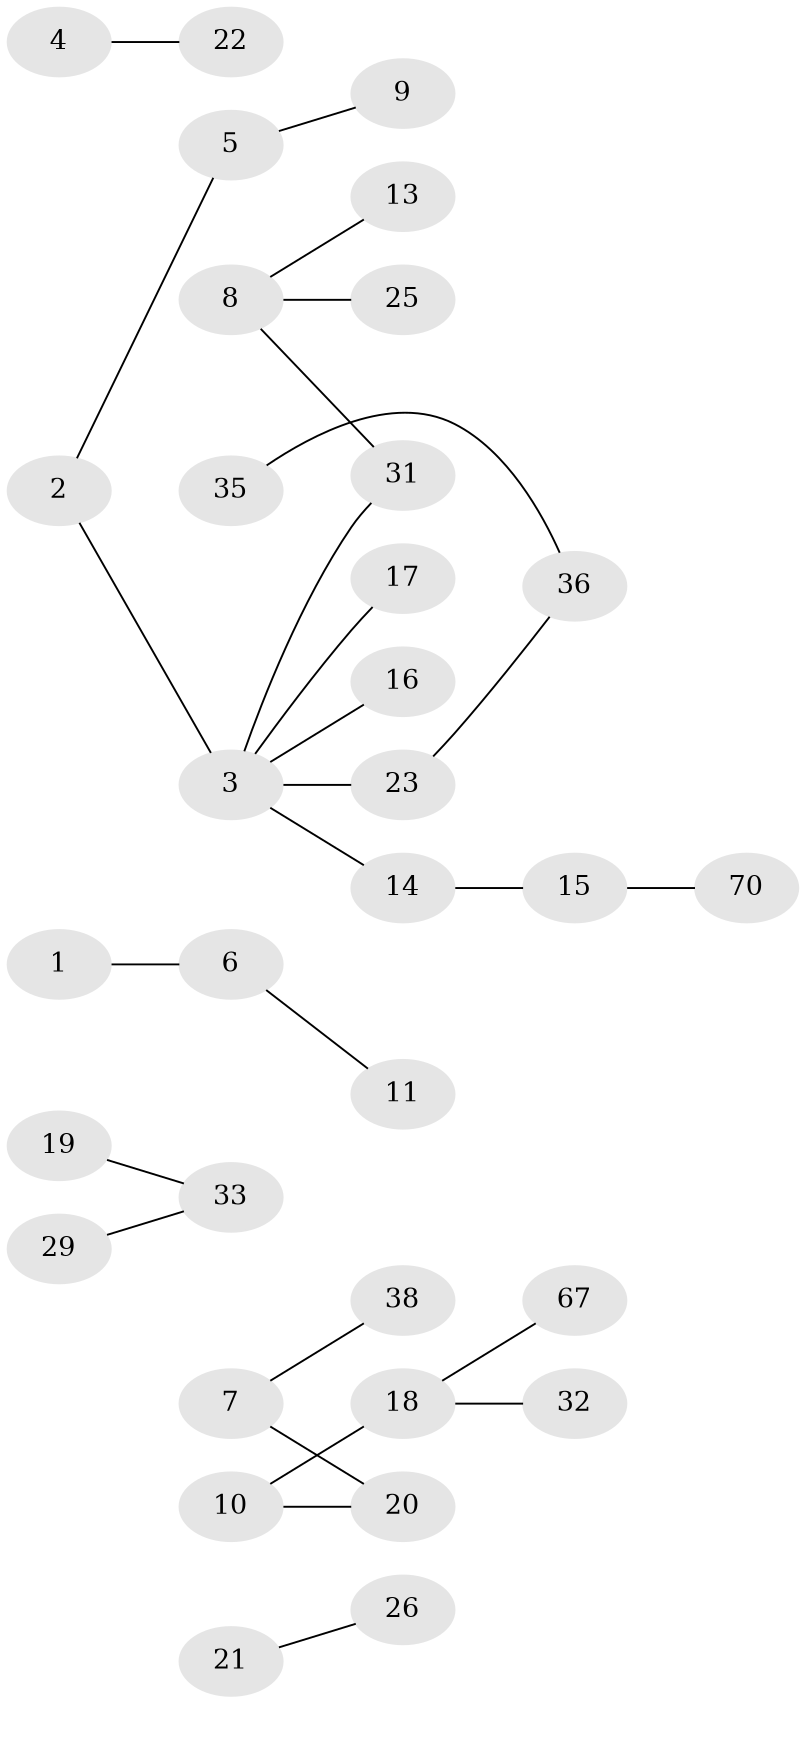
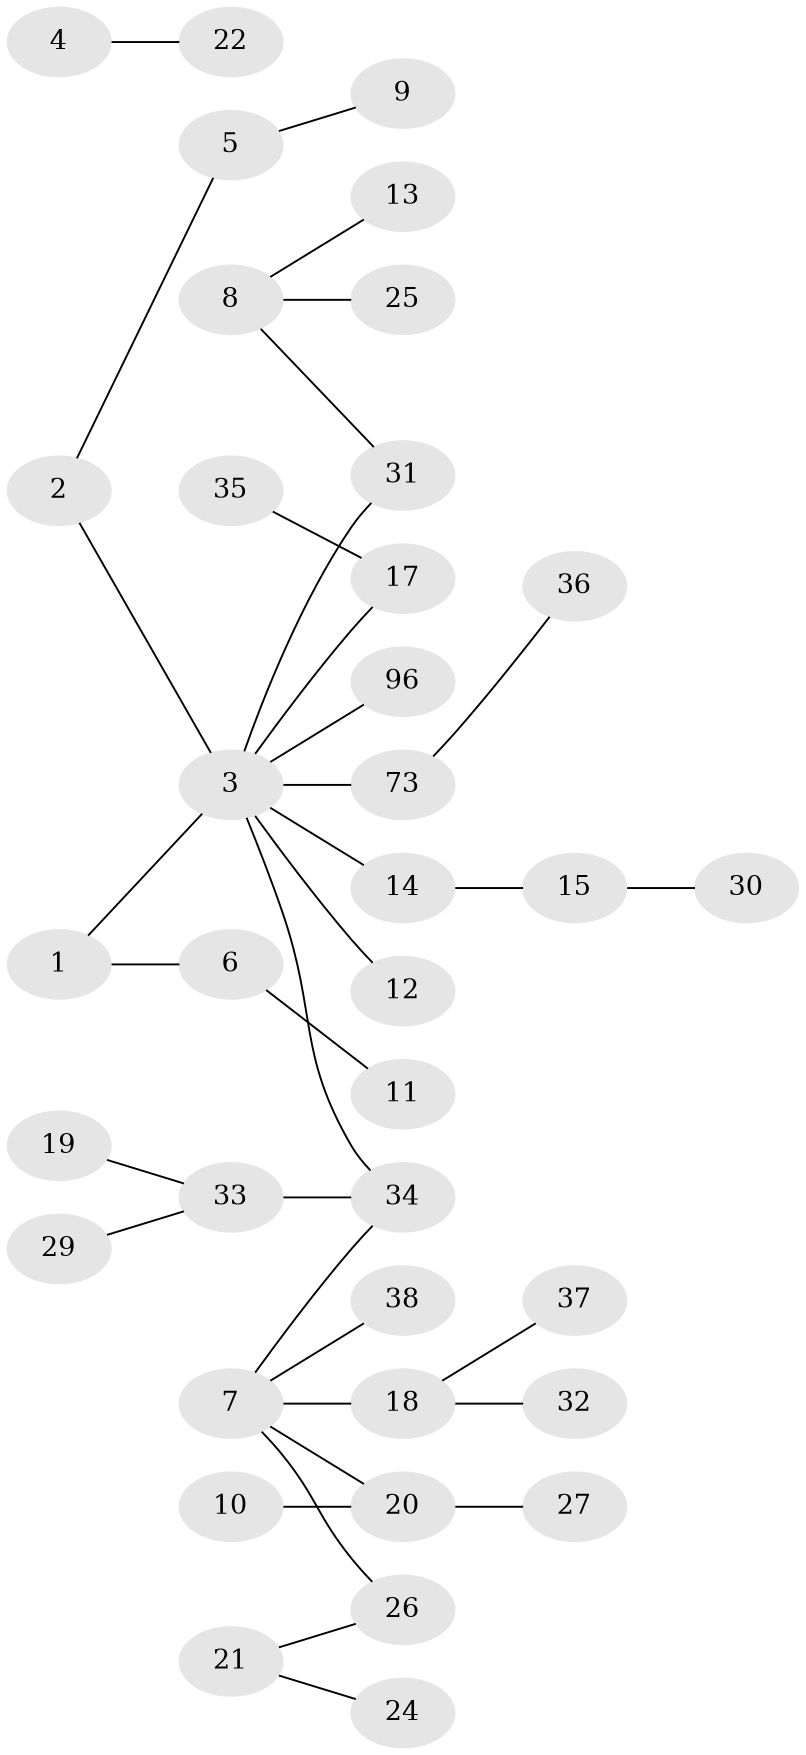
(439, 419) -> (317, 535)
(403, 682) -> (403, 682)
(403, 785) -> (403, 785)
none -> (145, 875)
(747, 888) -> (747, 888)
none -> (403, 991)
none -> (403, 1197)
(575, 1301) -> (575, 1301)
(305, 1462) -> (317, 1404)
none -> (310, 1495)
none -> (575, 1507)
none -> (403, 1713)
